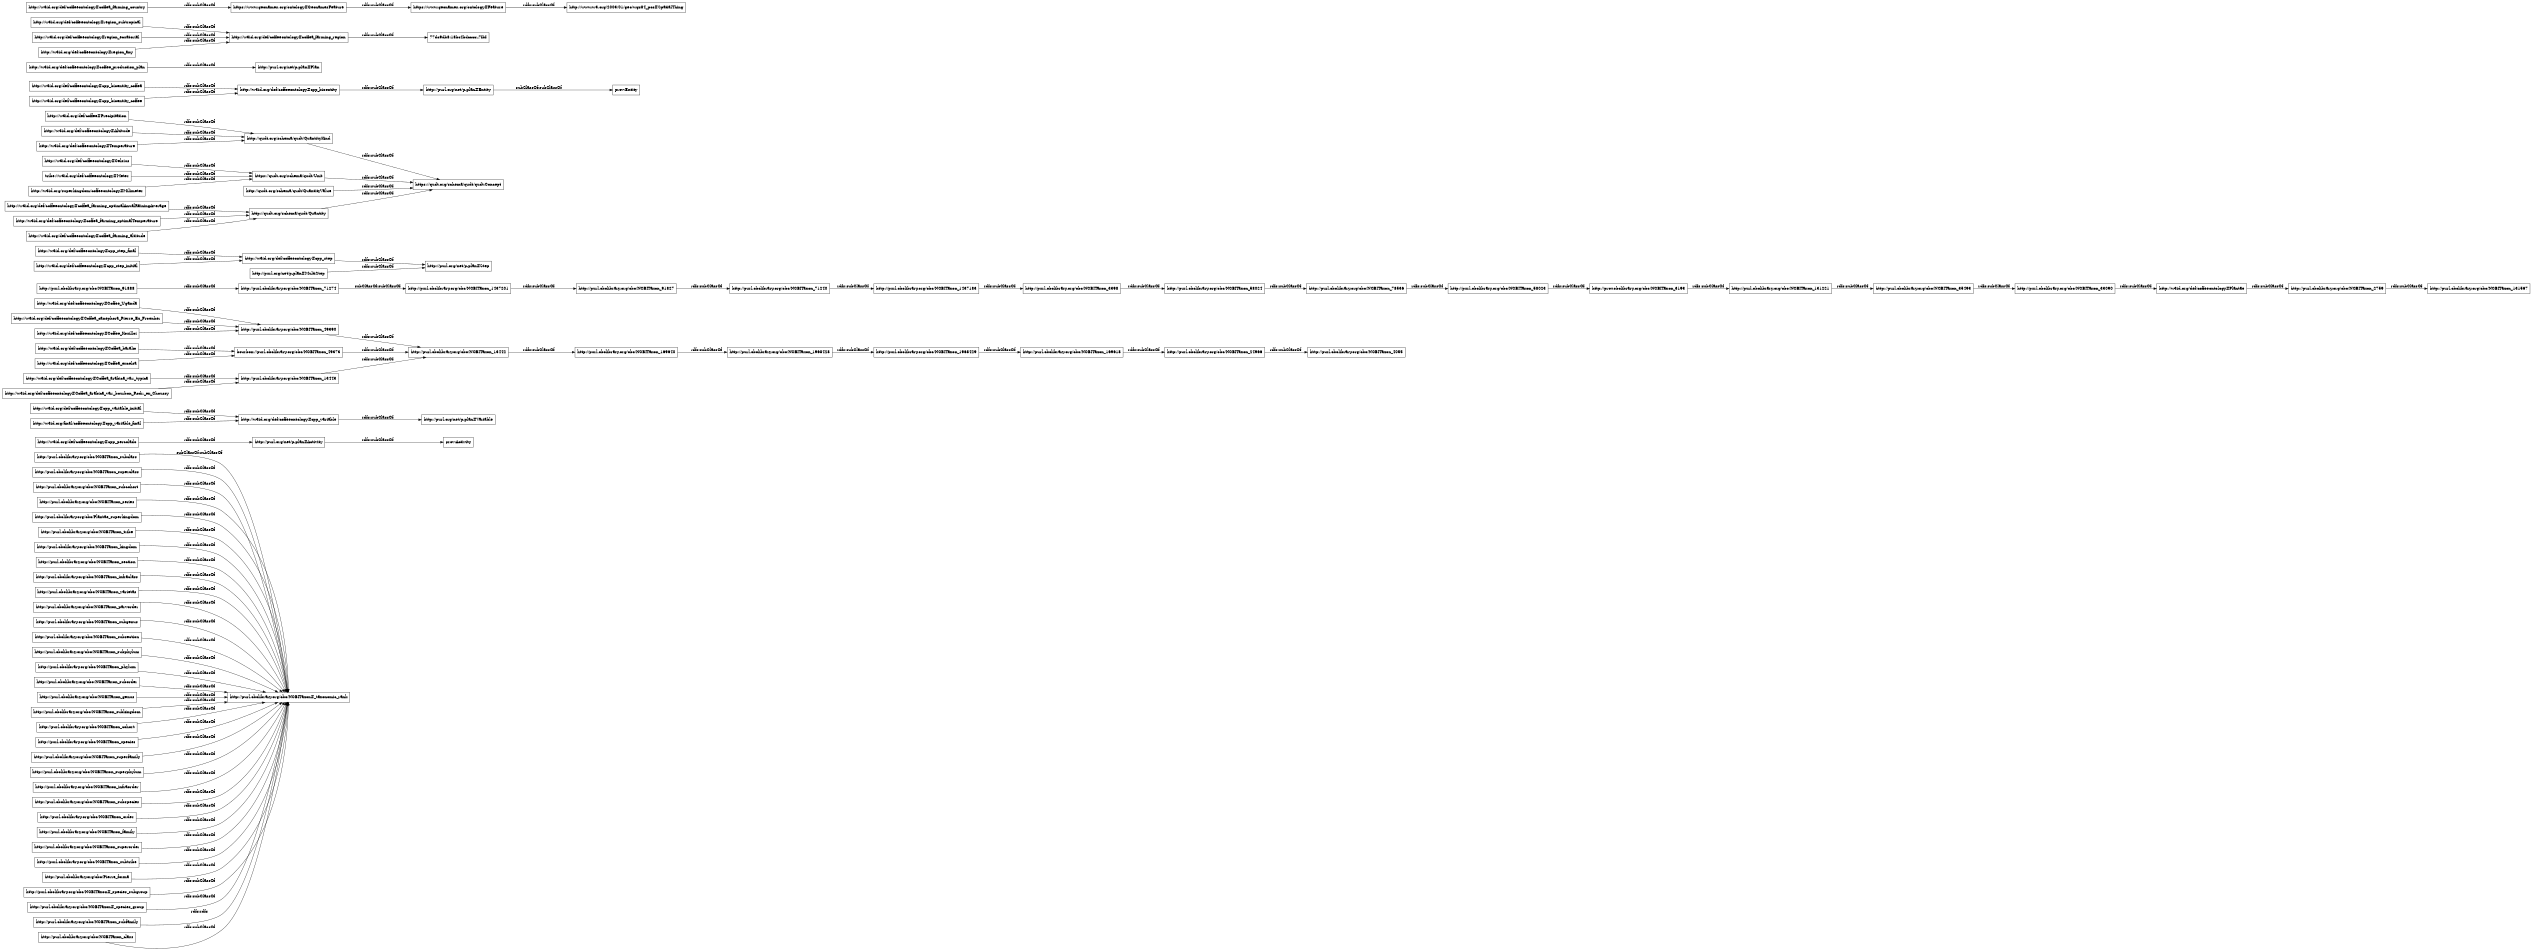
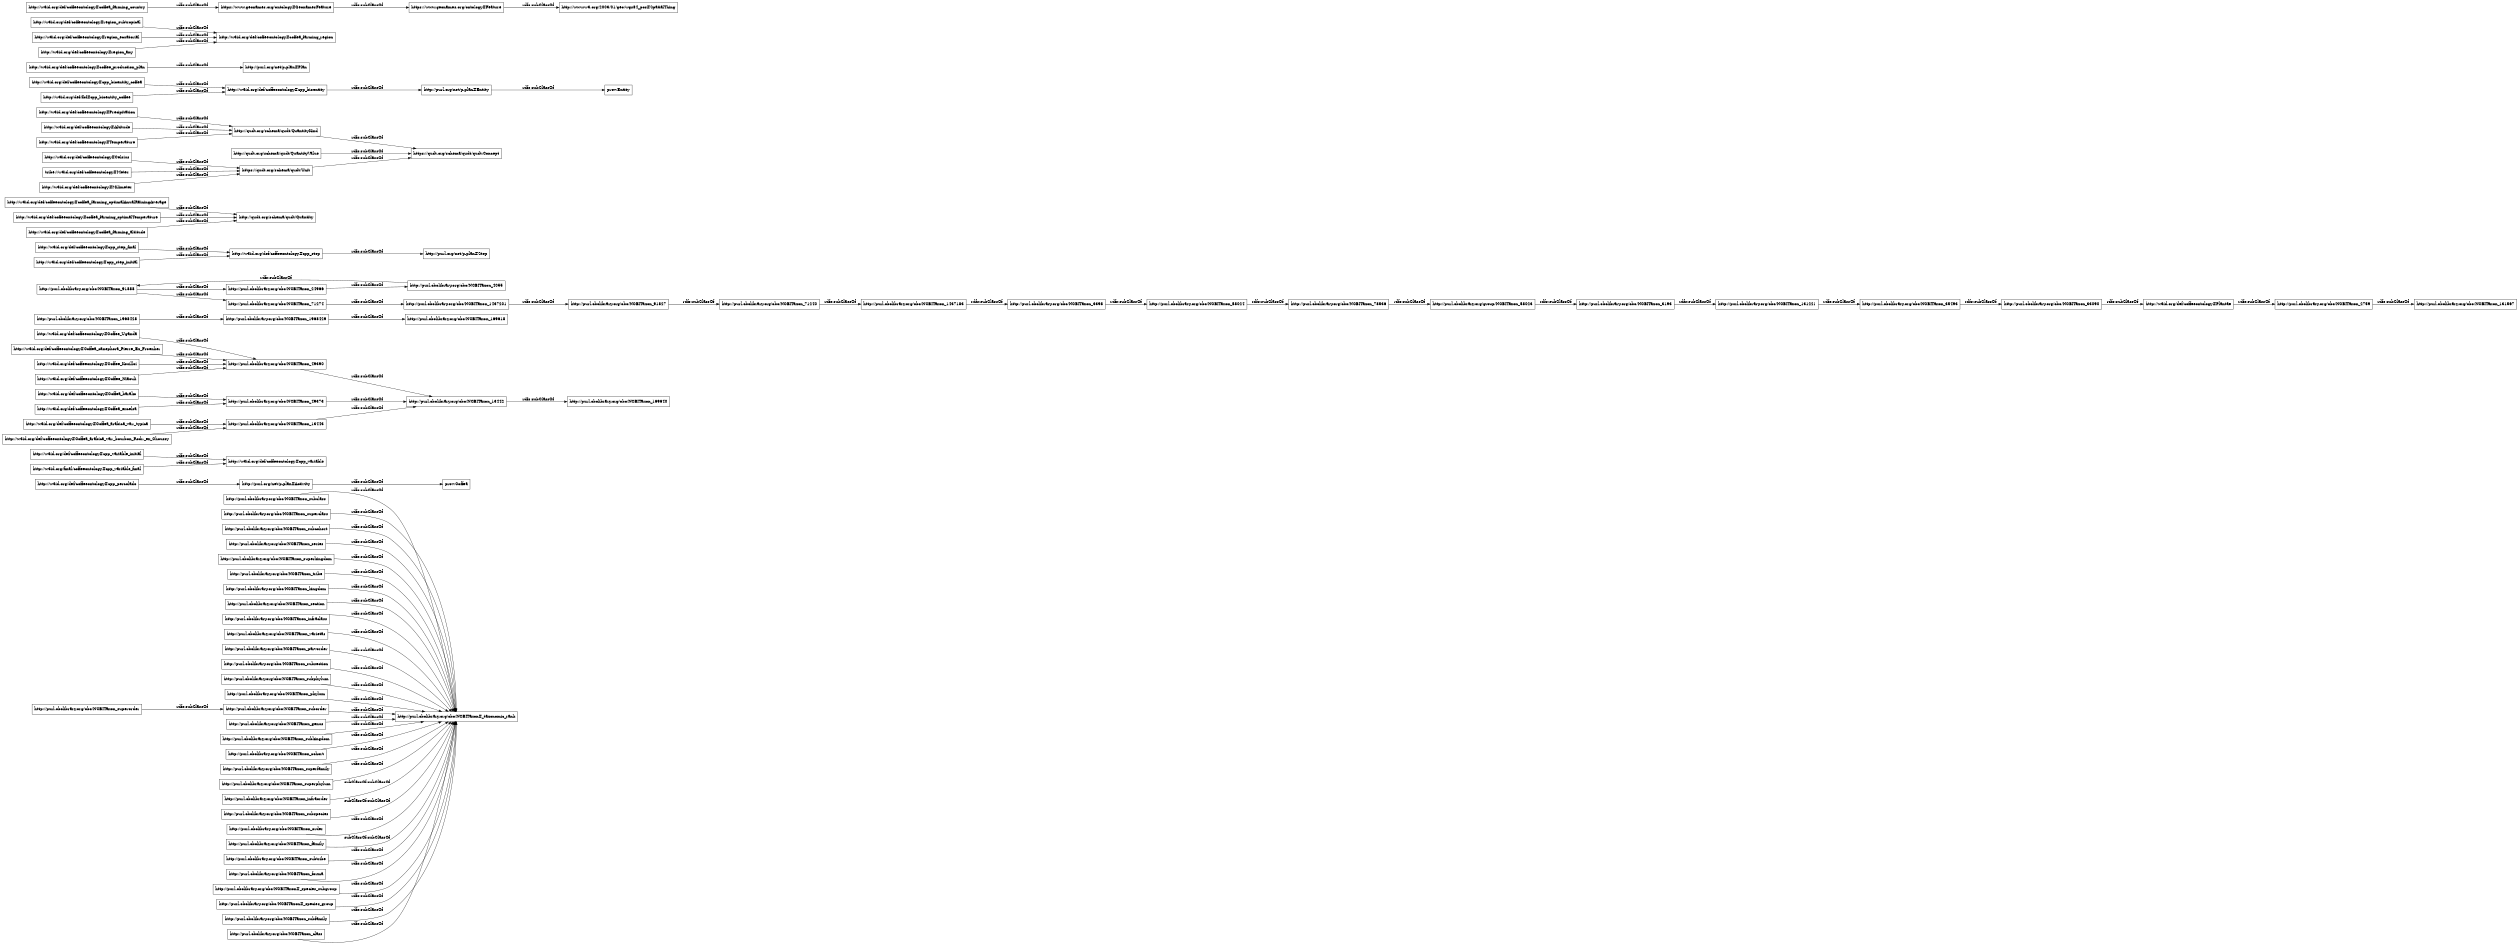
(458, 38) -> none
(539, 88) -> (538, 88)
(87, 101) -> (87, 98)
(87, 116) -> (87, 112)
(87, 191) -> (87, 188)
(376, 200) -> none
(289, 274) -> none
none -> (274, 280)
(378, 287) -> (367, 302)
(1498, 289) -> (1483, 304)
(1639, 289) -> (1625, 304)
(289, 352) -> (276, 402)
(701, 352) -> none
(1142, 352) -> (180, 289)
none -> (87, 379)
(458, 420) -> none
(458, 442) -> (456, 484)
(199, 453) -> (367, 490)
(87, 517) -> (276, 559)
(87, 622) -> none
(87, 742) -> none
(199, 773) -> (367, 782)
(199, 792) -> (367, 801)
(247, 813) -> (181, 709)
(199, 820) -> (367, 838)
(87, 877) -> (276, 874)
(199, 912) -> (367, 910)
